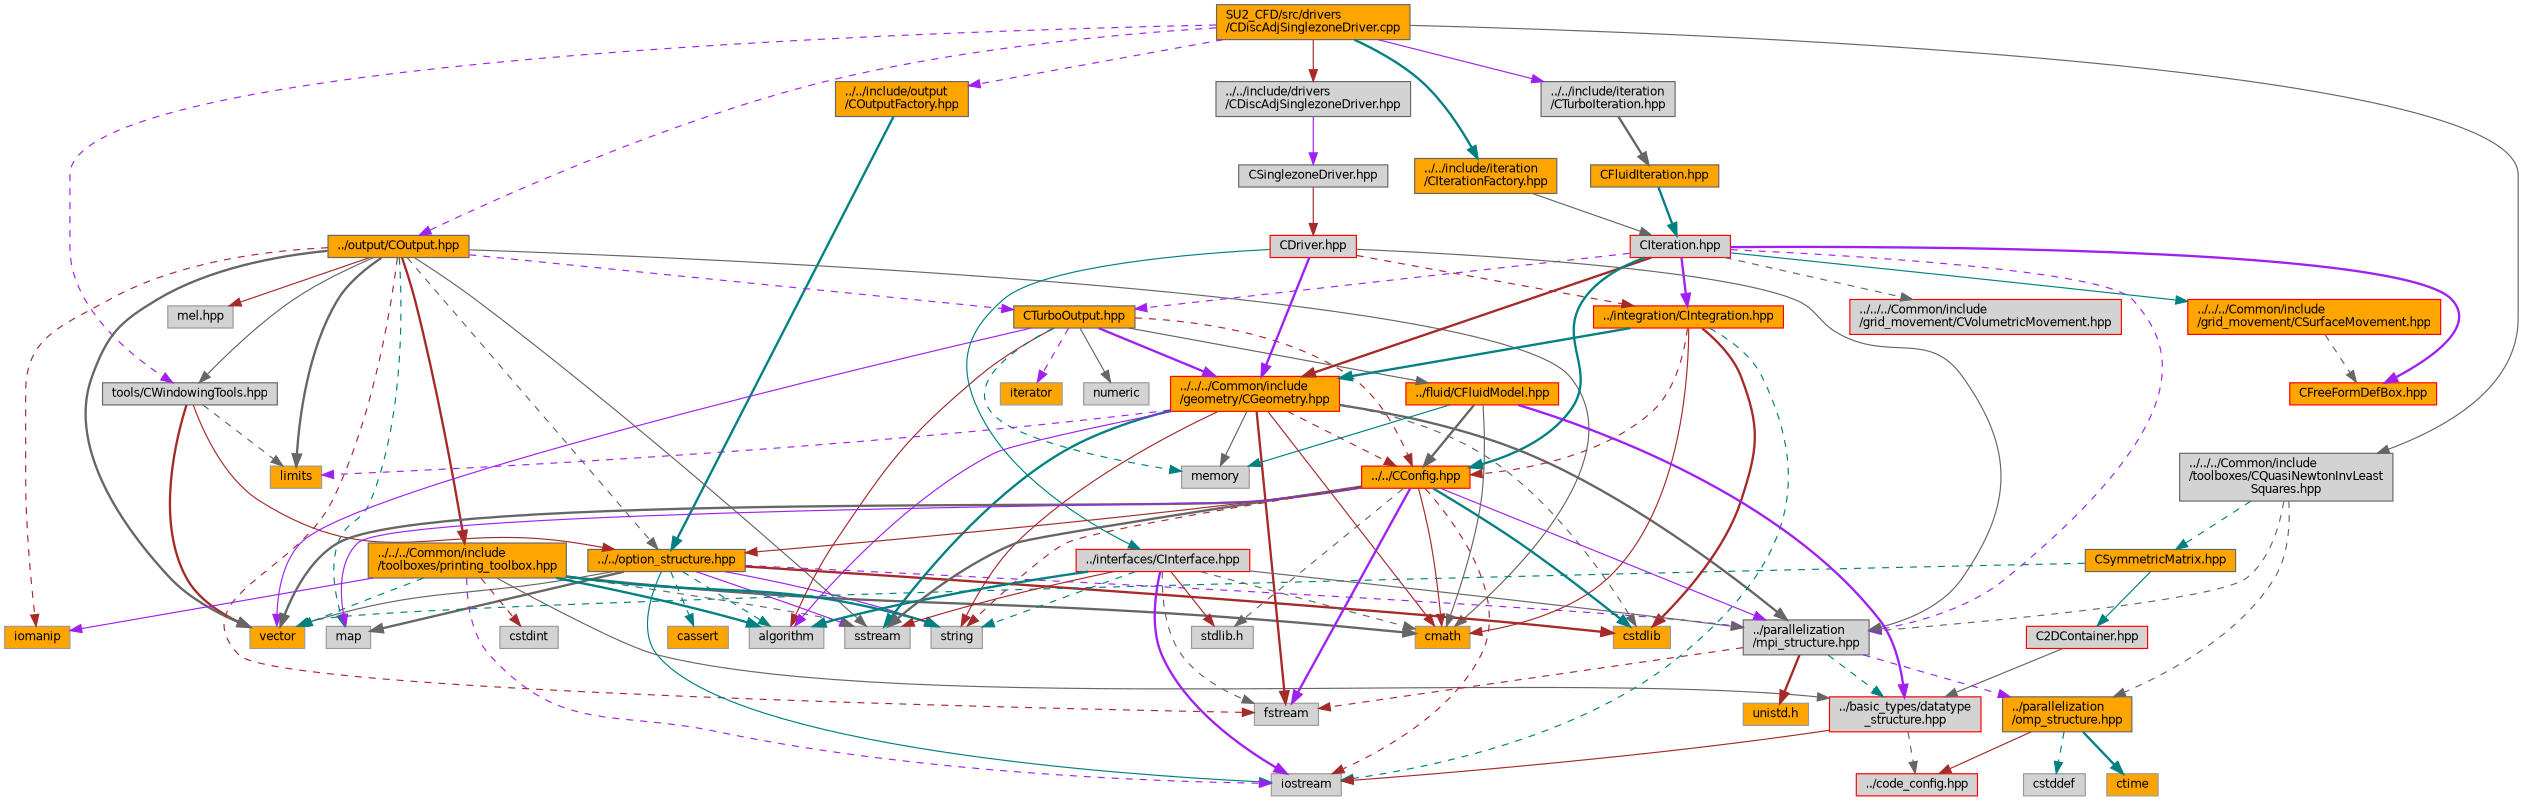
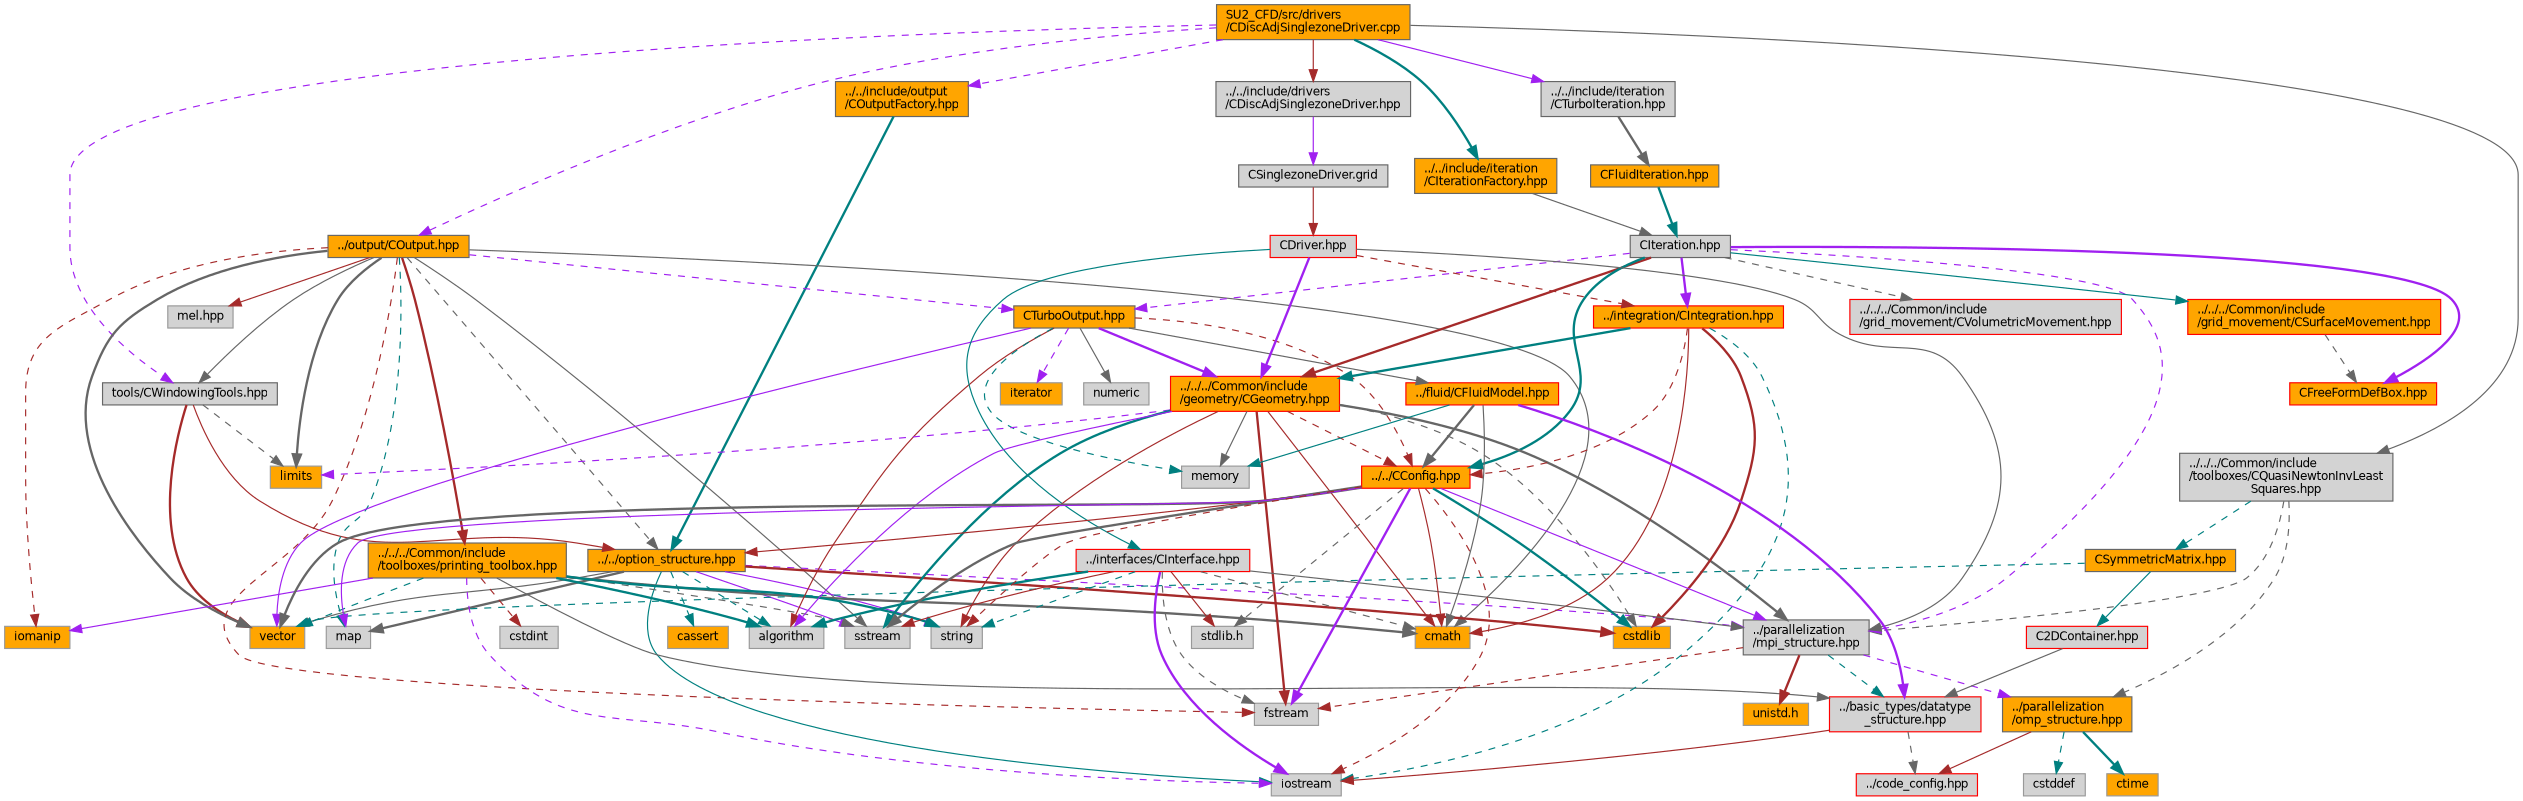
(1313, 176) -> (1313, 176)
(1680, 246) -> (1680, 246)
